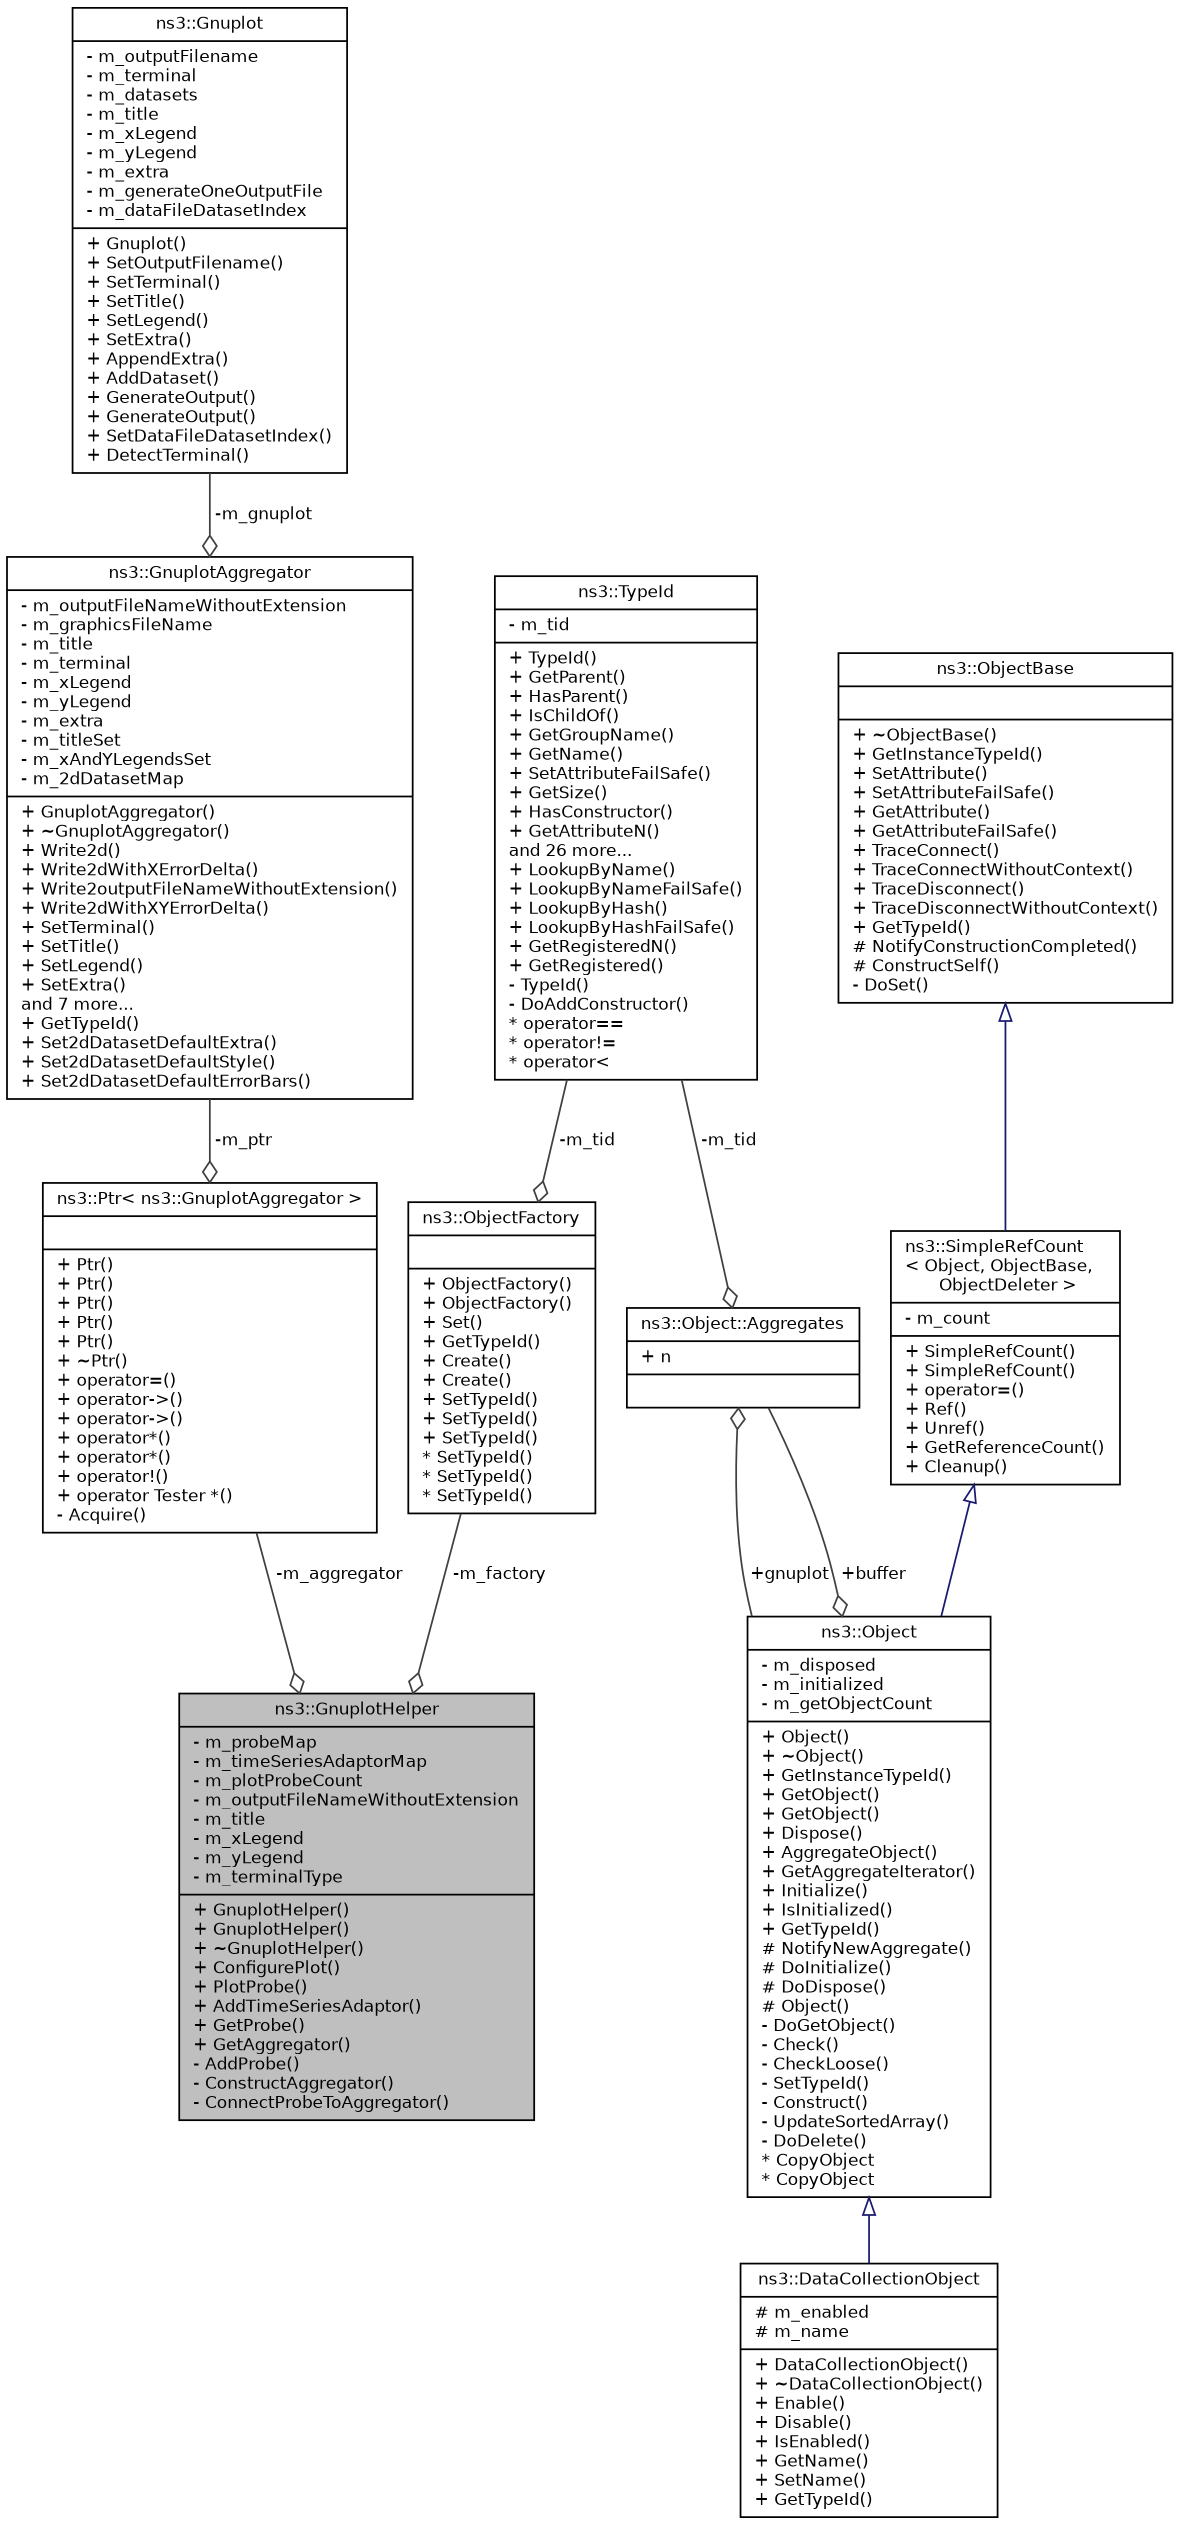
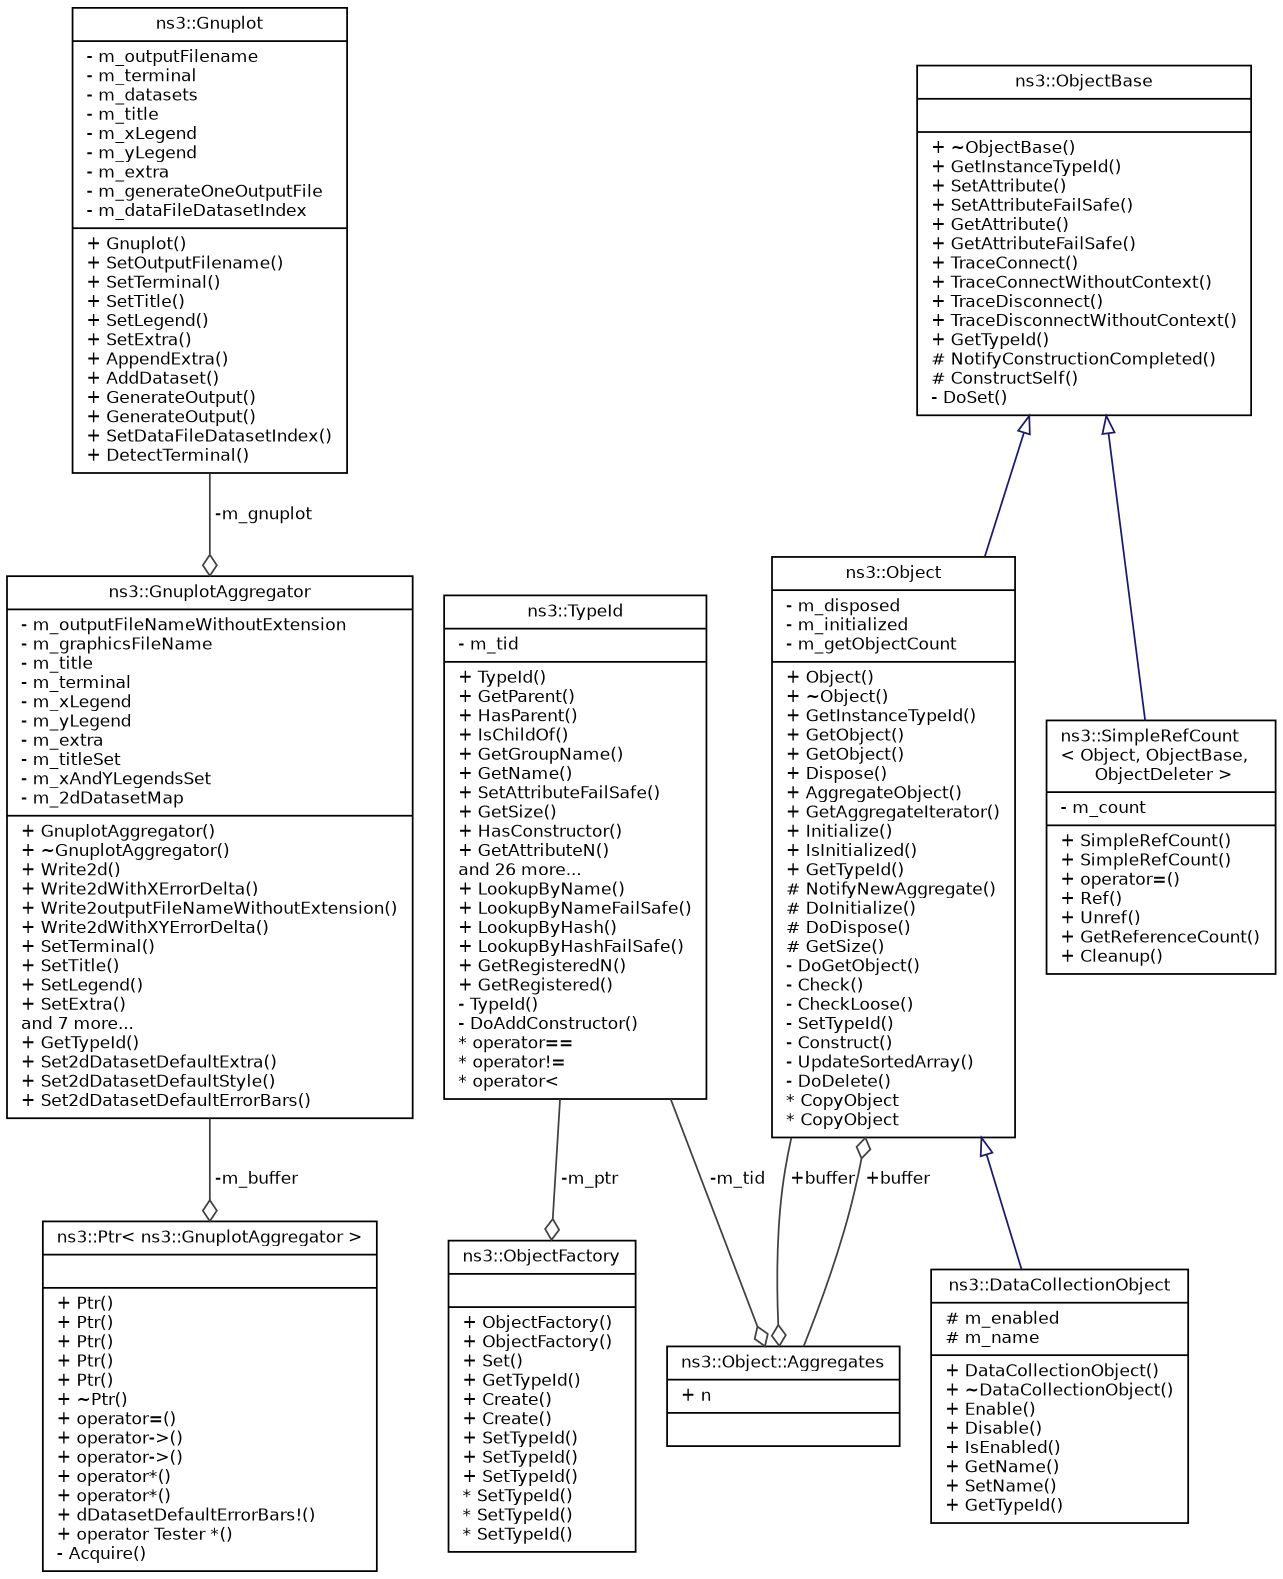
(241, 1141) -> (254, 1179)
(585, 1141) -> (588, 1179)
(113, 1477) -> (186, 1515)
(956, 1559) -> (1004, 495)
(788, 1575) -> (820, 1179)
(357, 1907) -> none
(806, 2007) -> (836, 947)
